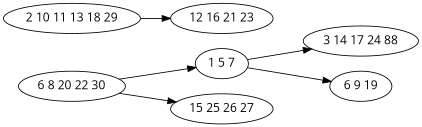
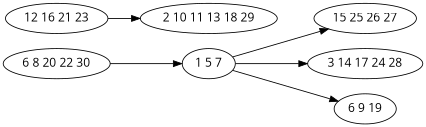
(151, 18) -> (120, 18)
(361, 41) -> (365, 64)
(144, 97) -> (276, 44)
